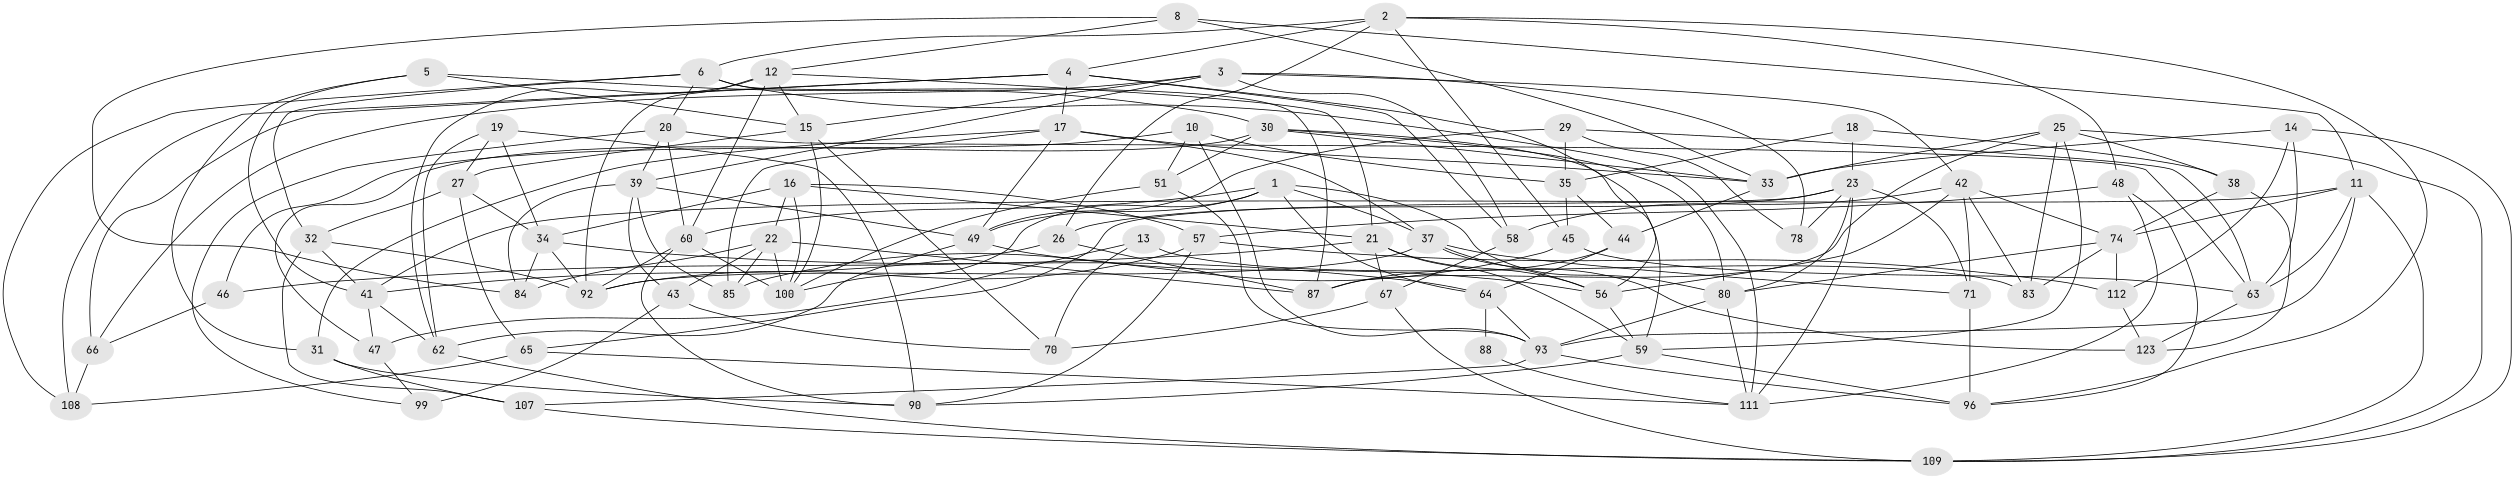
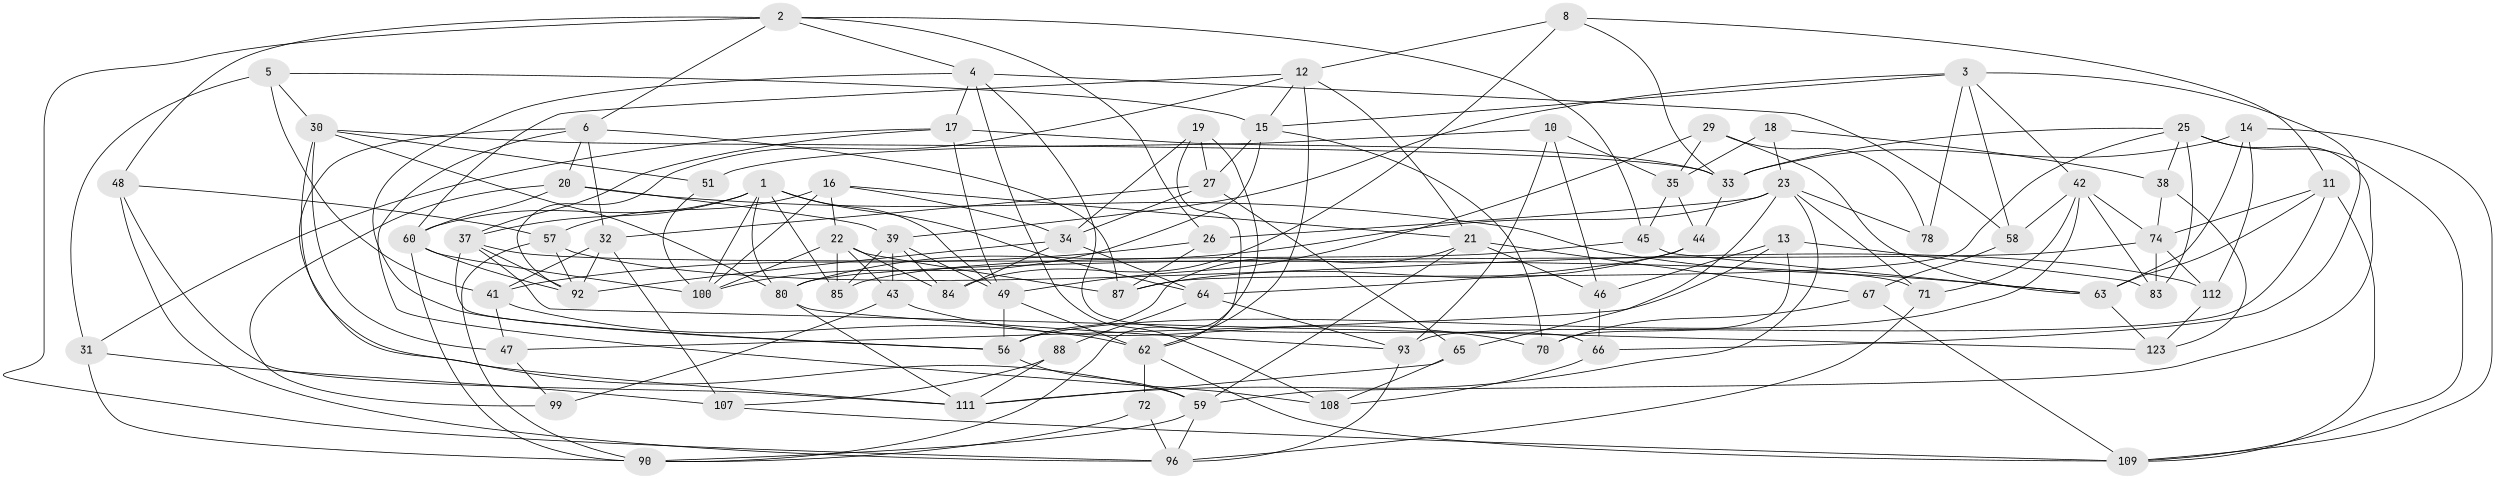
(851, 154) -> (800, 240)
(1352, 201) -> none
none -> (1692, 267)
(1347, 329) -> none
(1061, 385) -> (896, 392)
none -> (1145, 406)
